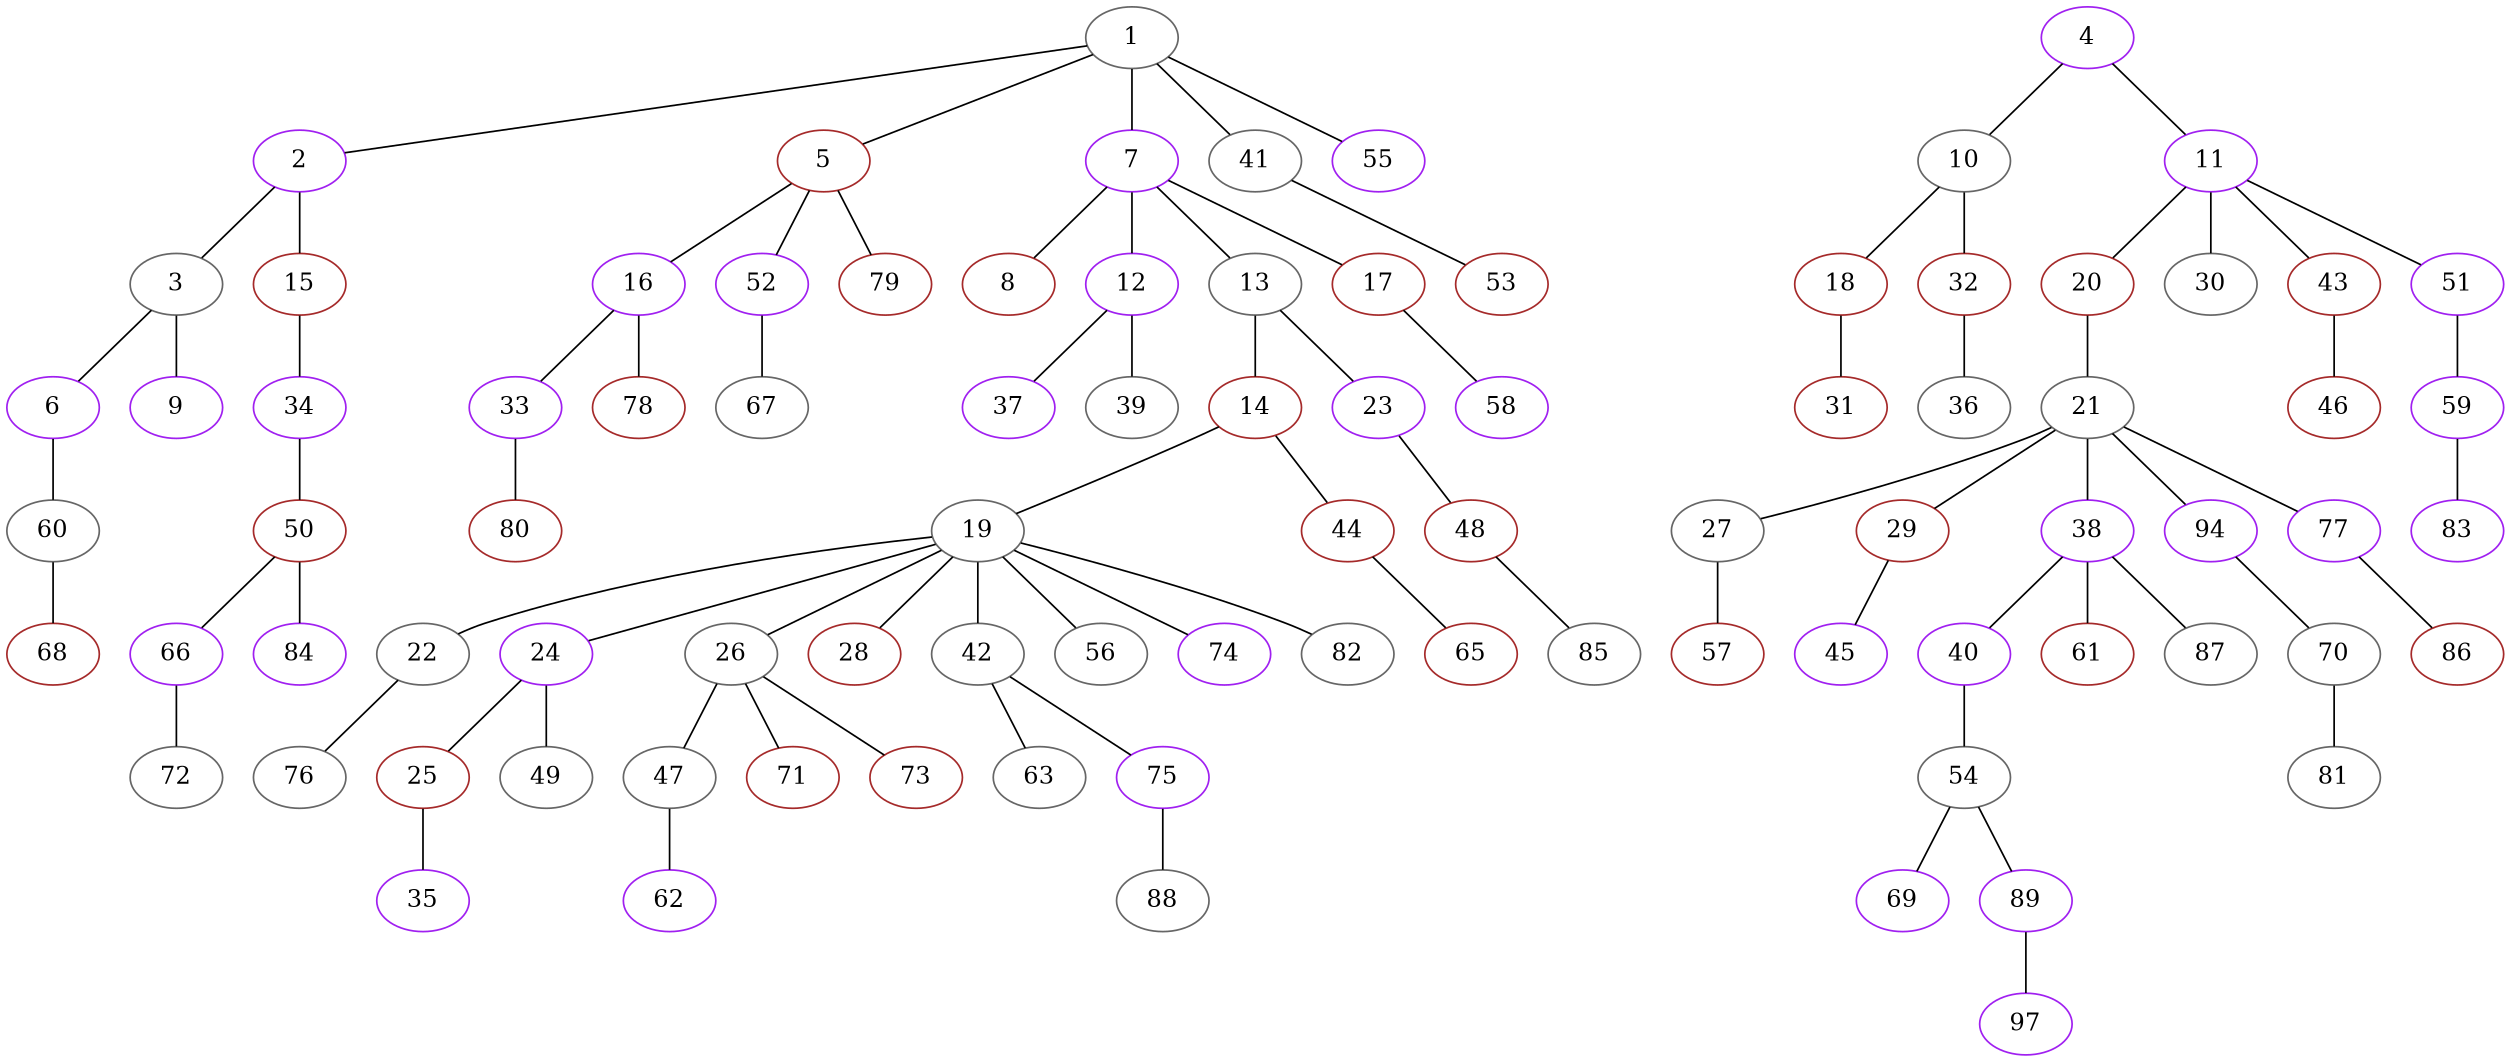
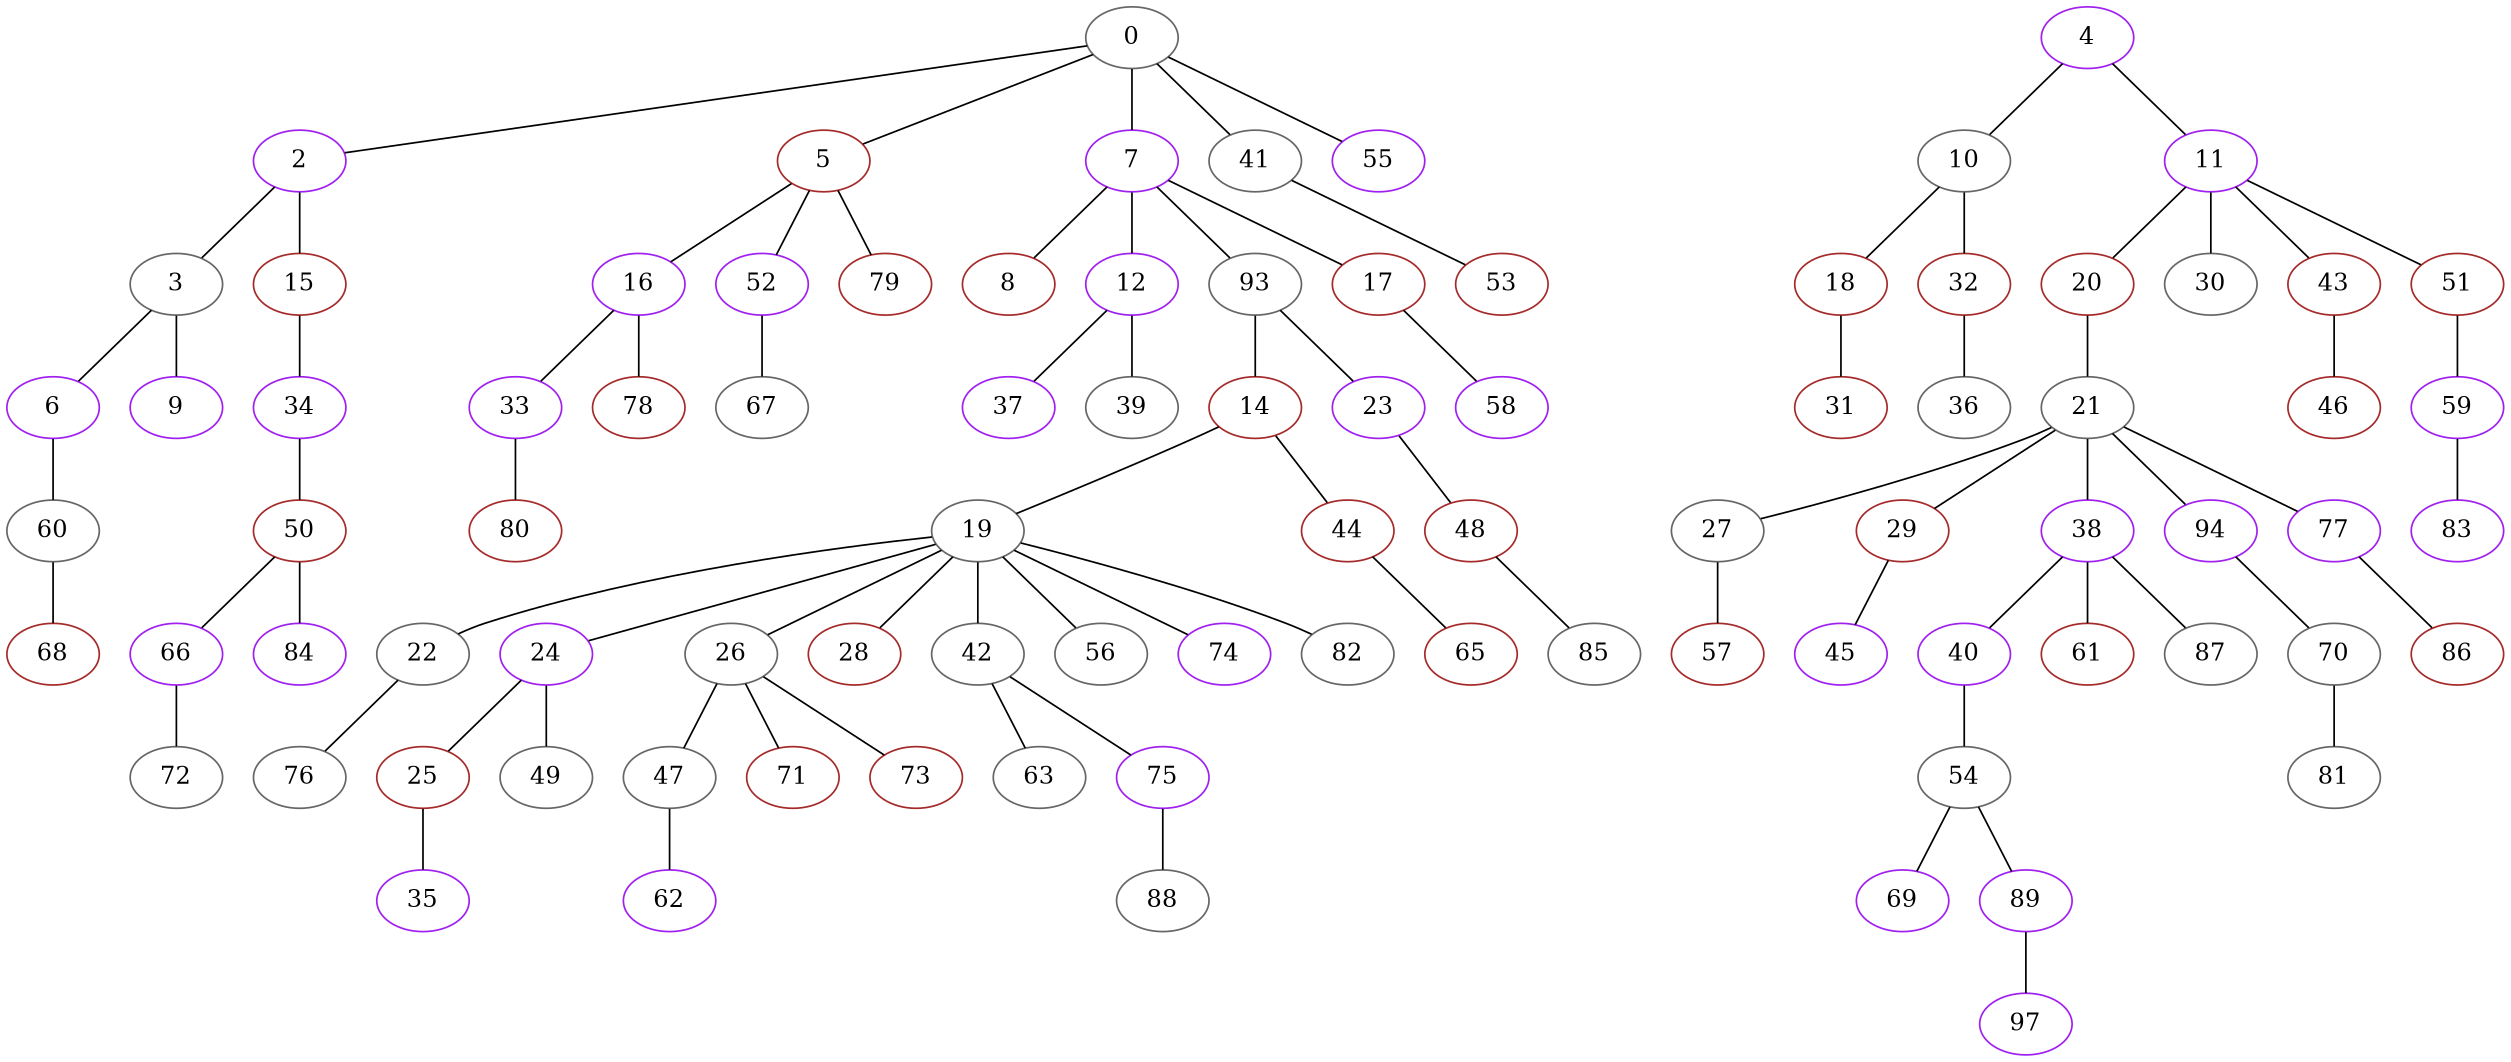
(1132, 38) -> (1132, 38)
(1255, 284) -> (1255, 284)
(2457, 284) -> (2457, 284)
